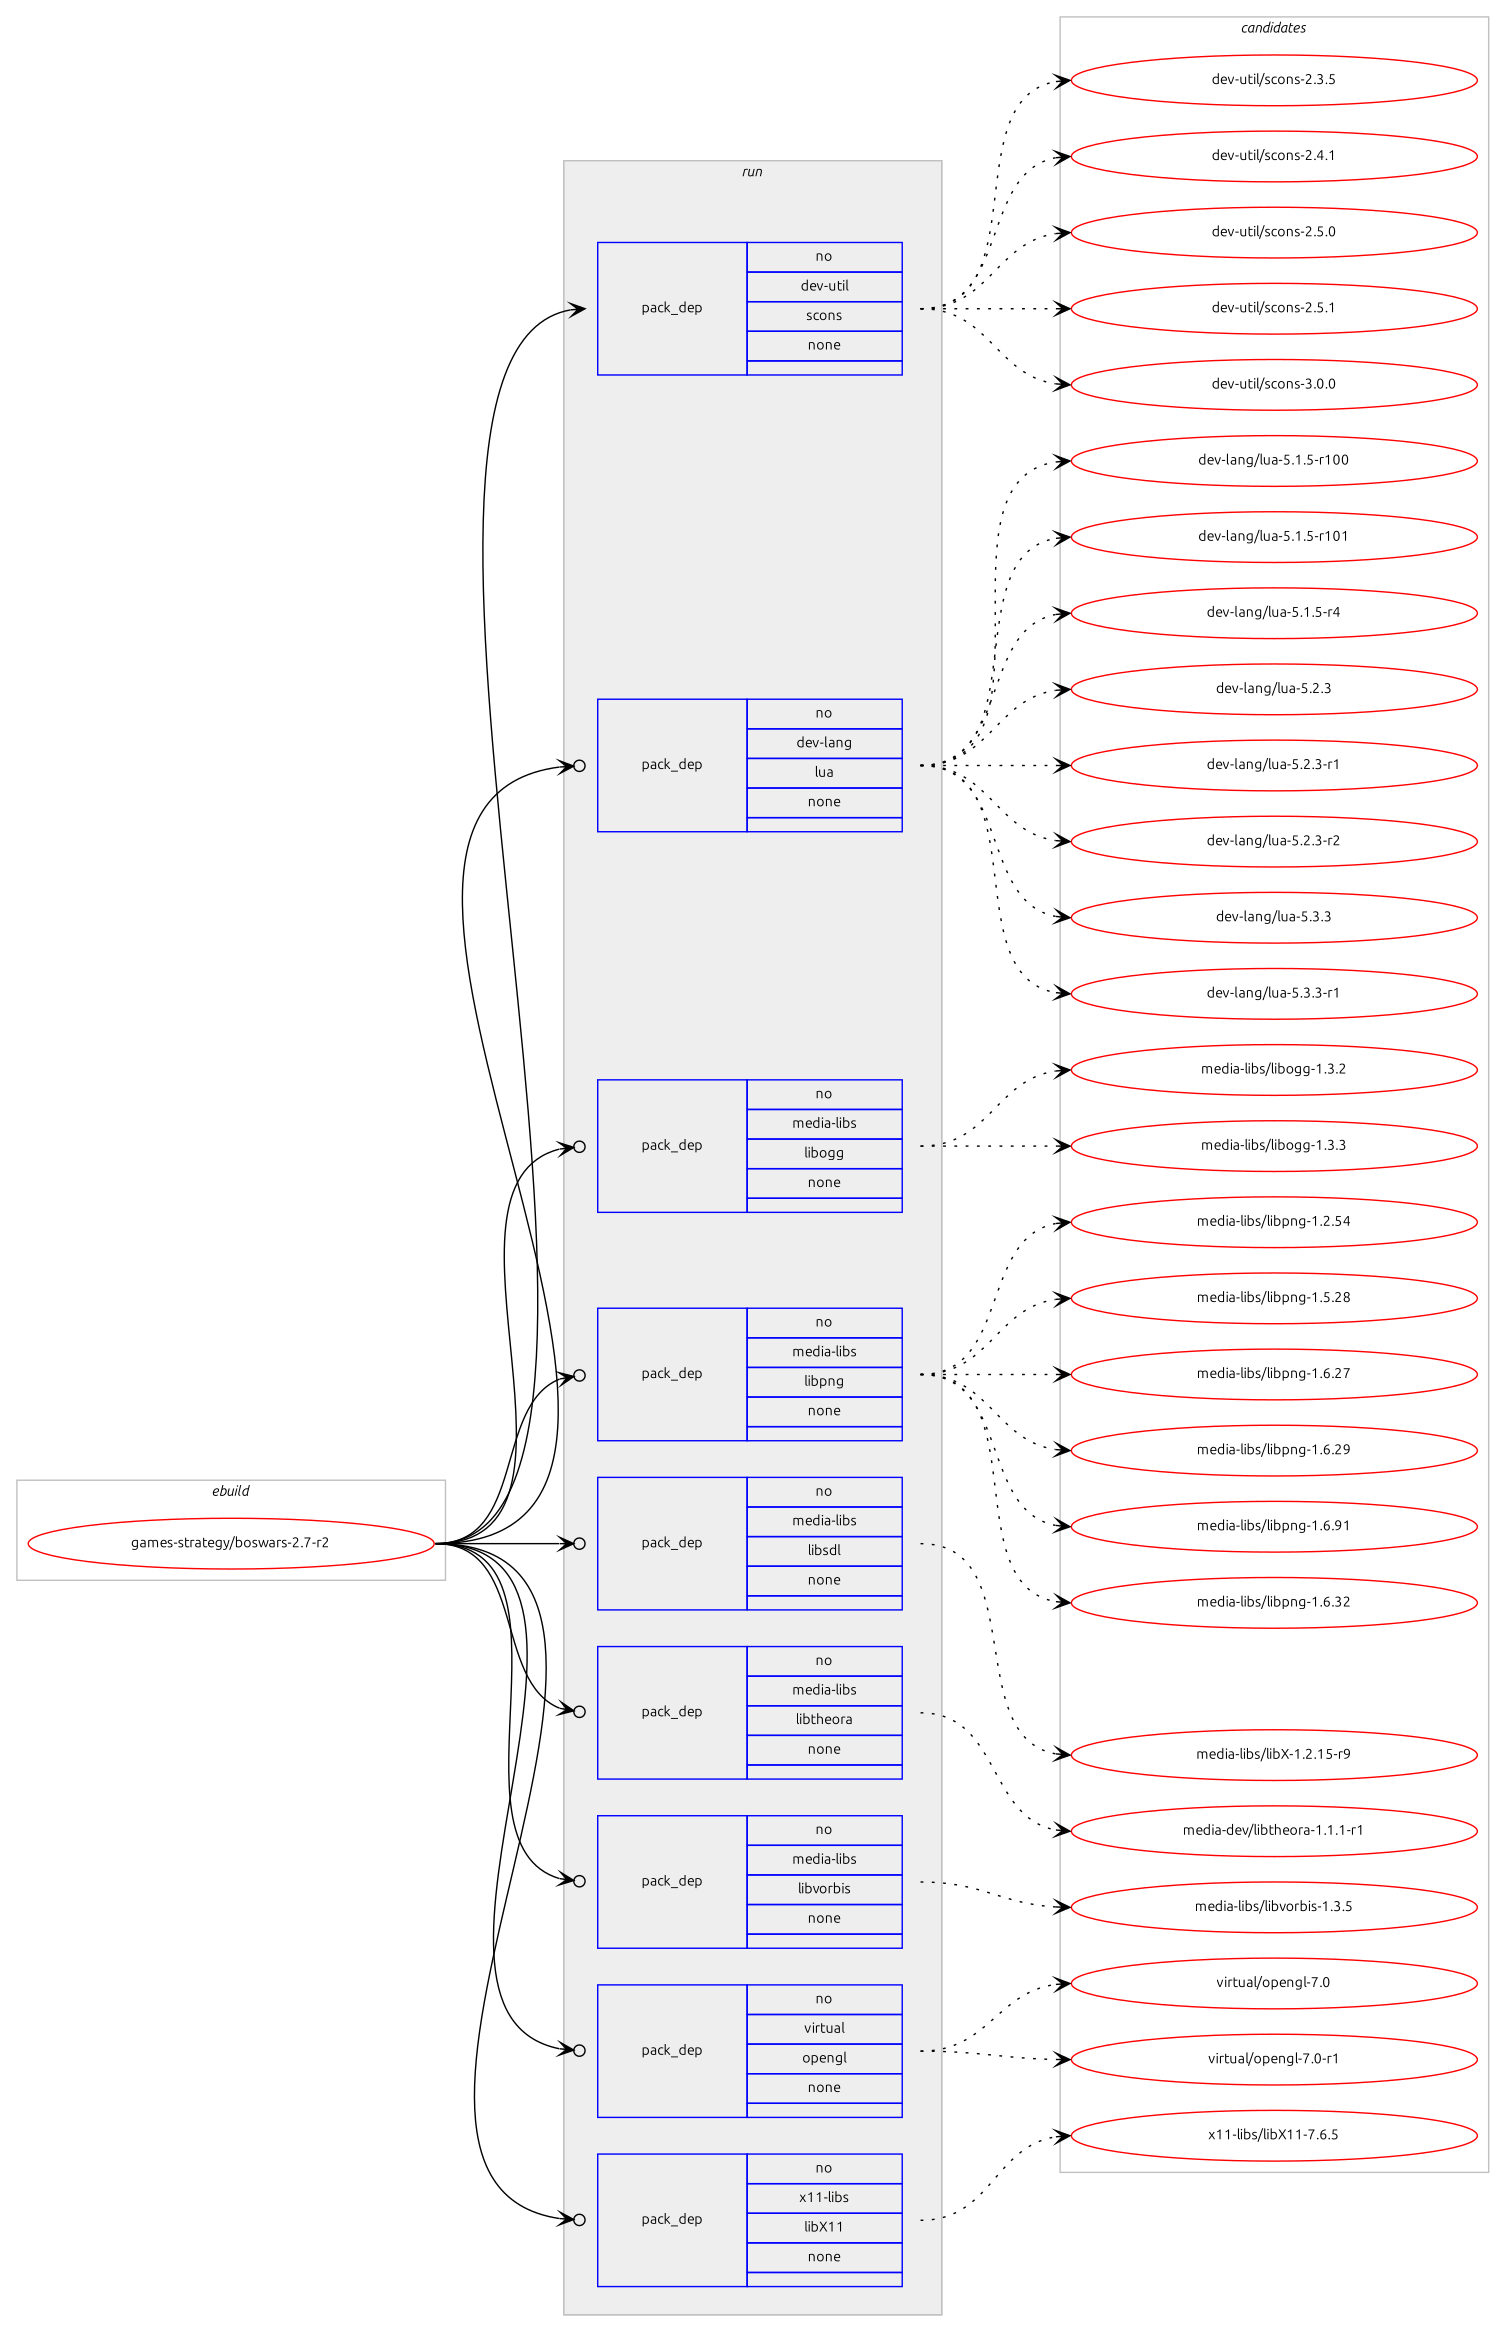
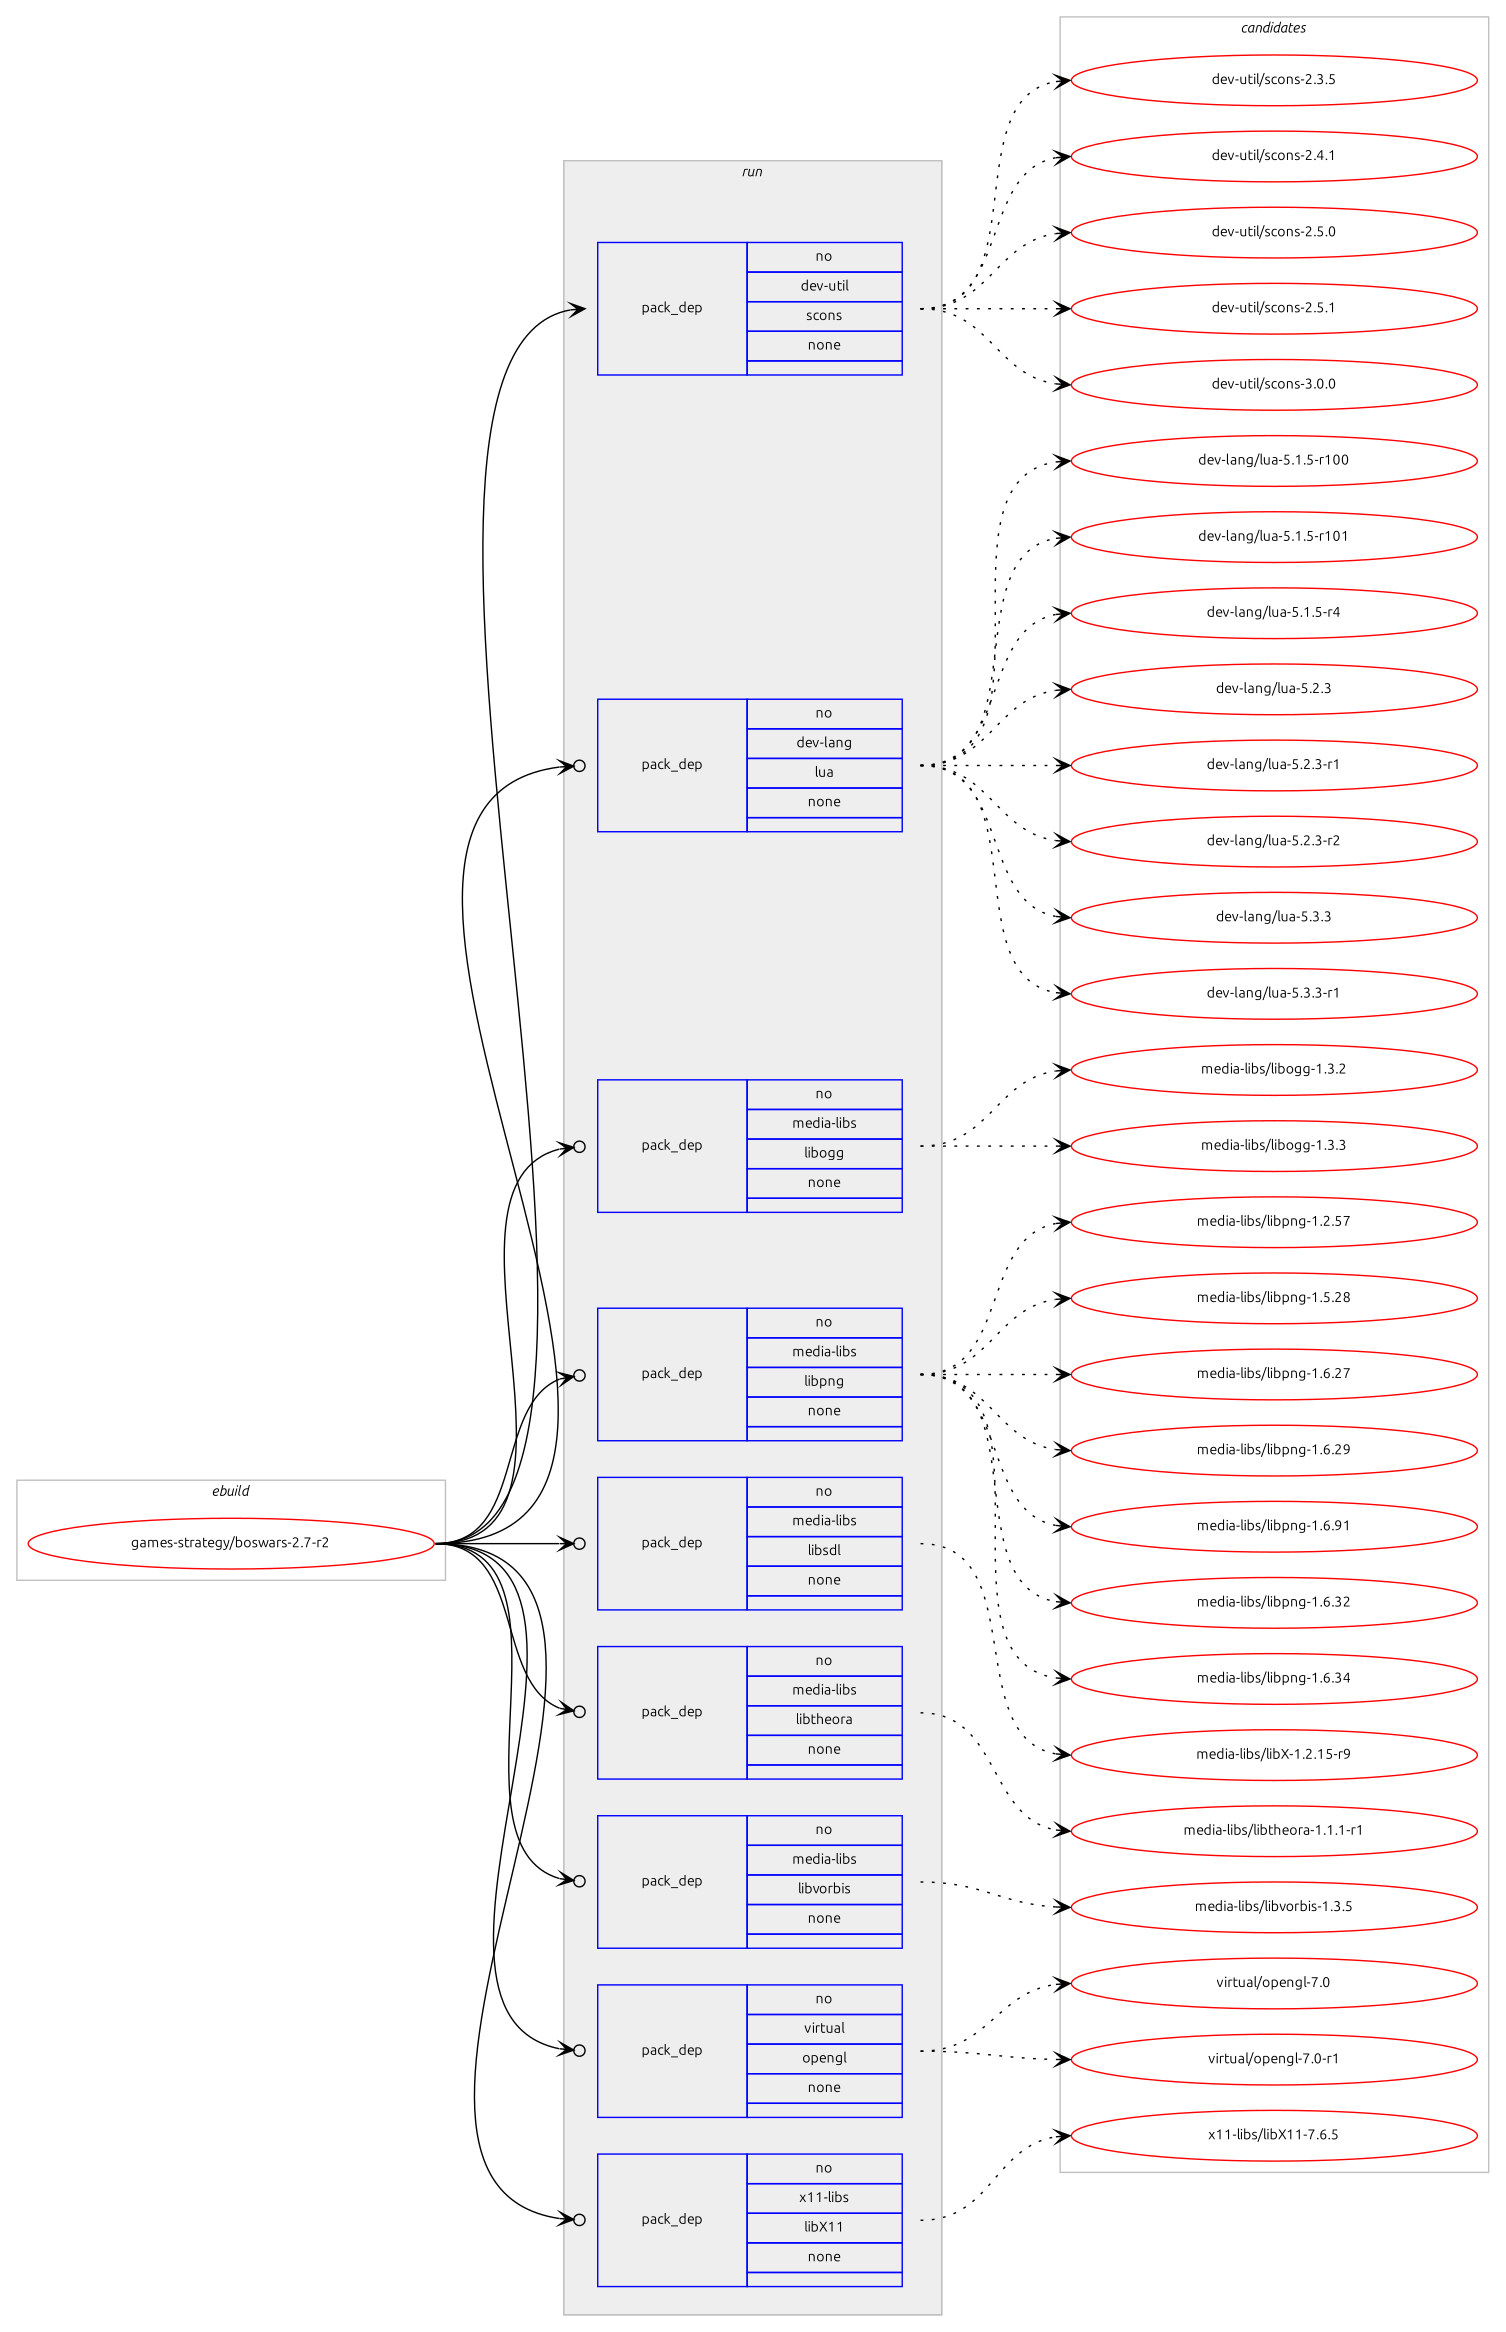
(1274, 1222) -> (1274, 1222)
none -> (1274, 1679)
(1274, 1831) -> (1274, 1831)
